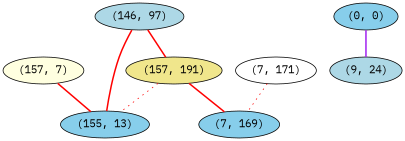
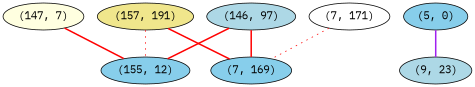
(366, 16) -> (436, 16)
(157, 44) -> (251, 44)
(43, 70) -> (43, 16)
(366, 70) -> (436, 70)
(105, 124) -> (145, 70)
